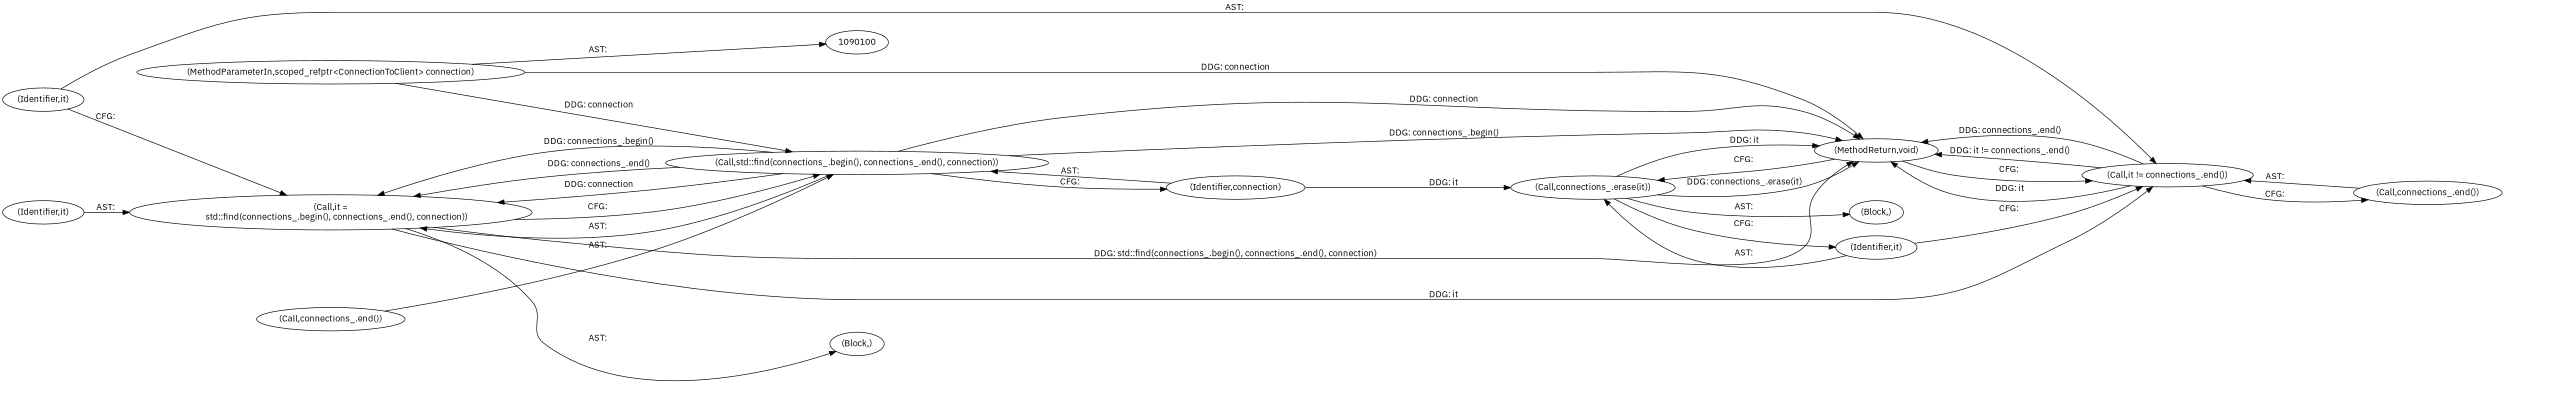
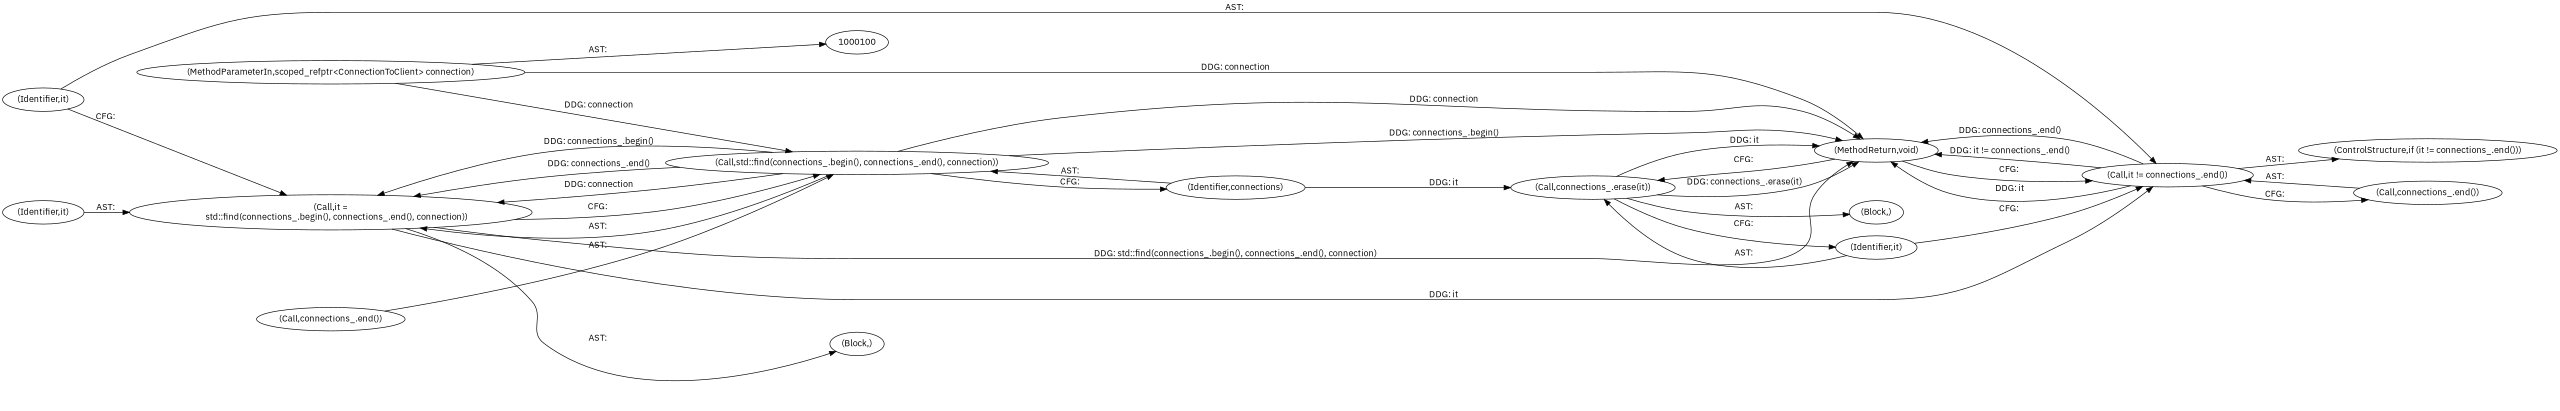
(857, 42) -> (857, 42)
none -> (2428, 150)
(1236, 188) -> (1236, 188)
